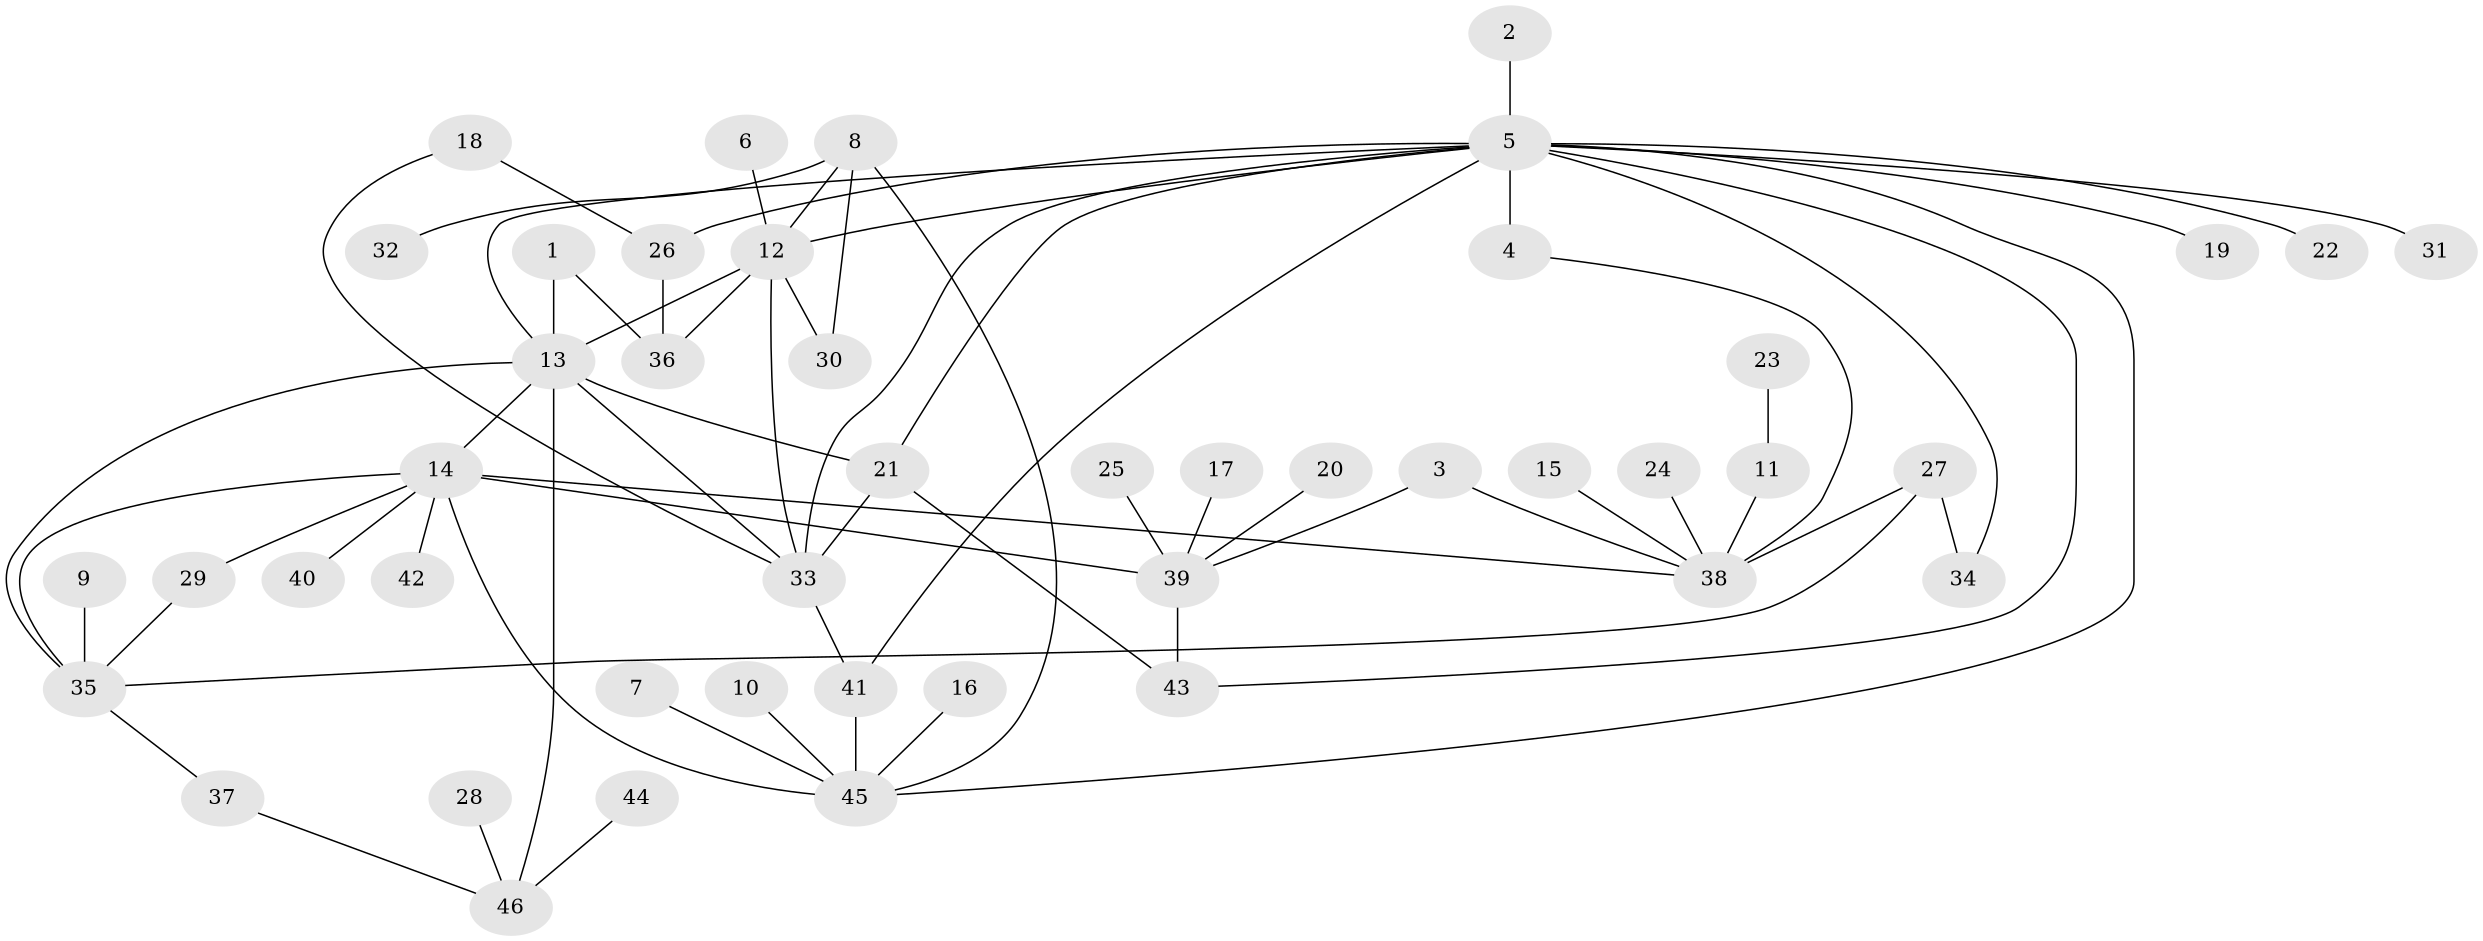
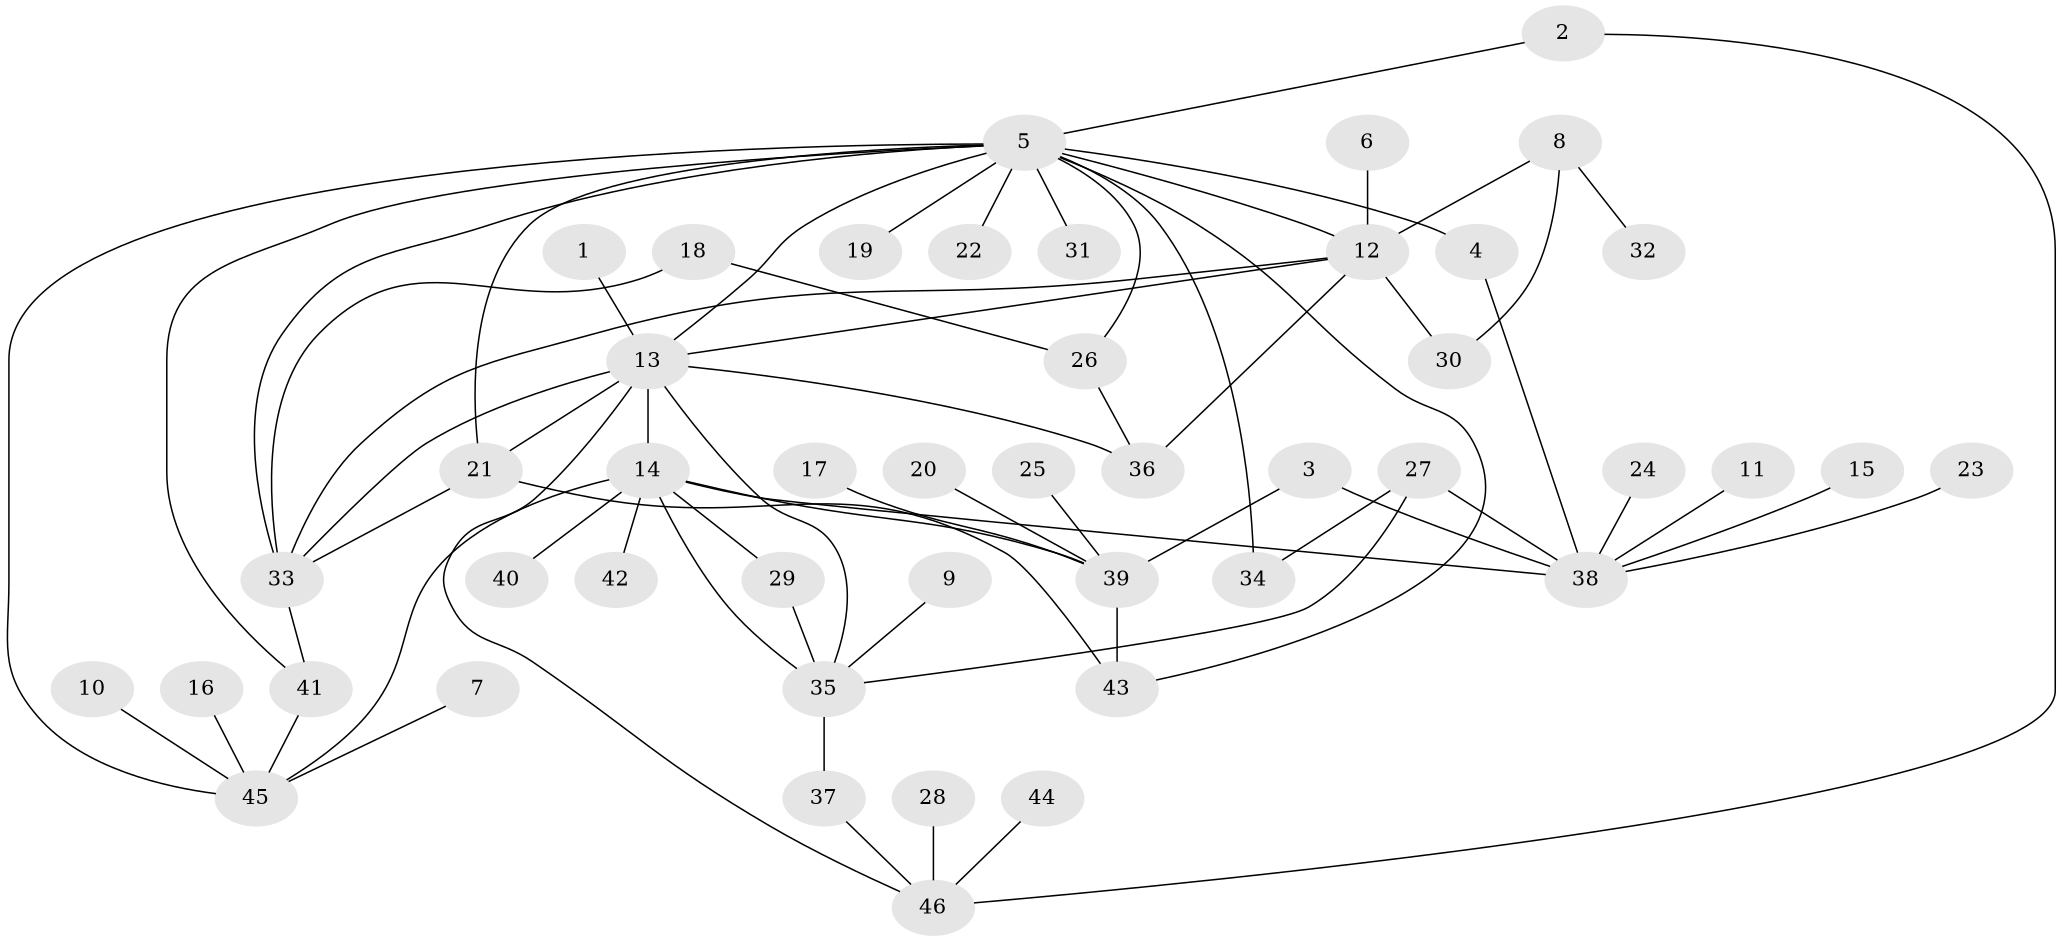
(608, 306) -> (903, 398)
(1768, 416) -> (1785, 537)
(1045, 497) -> none
none -> (2010, 734)
